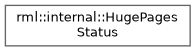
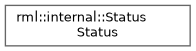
(98, 26) -> (98, 26)
